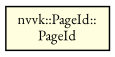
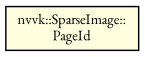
(58, 28) -> (72, 28)
